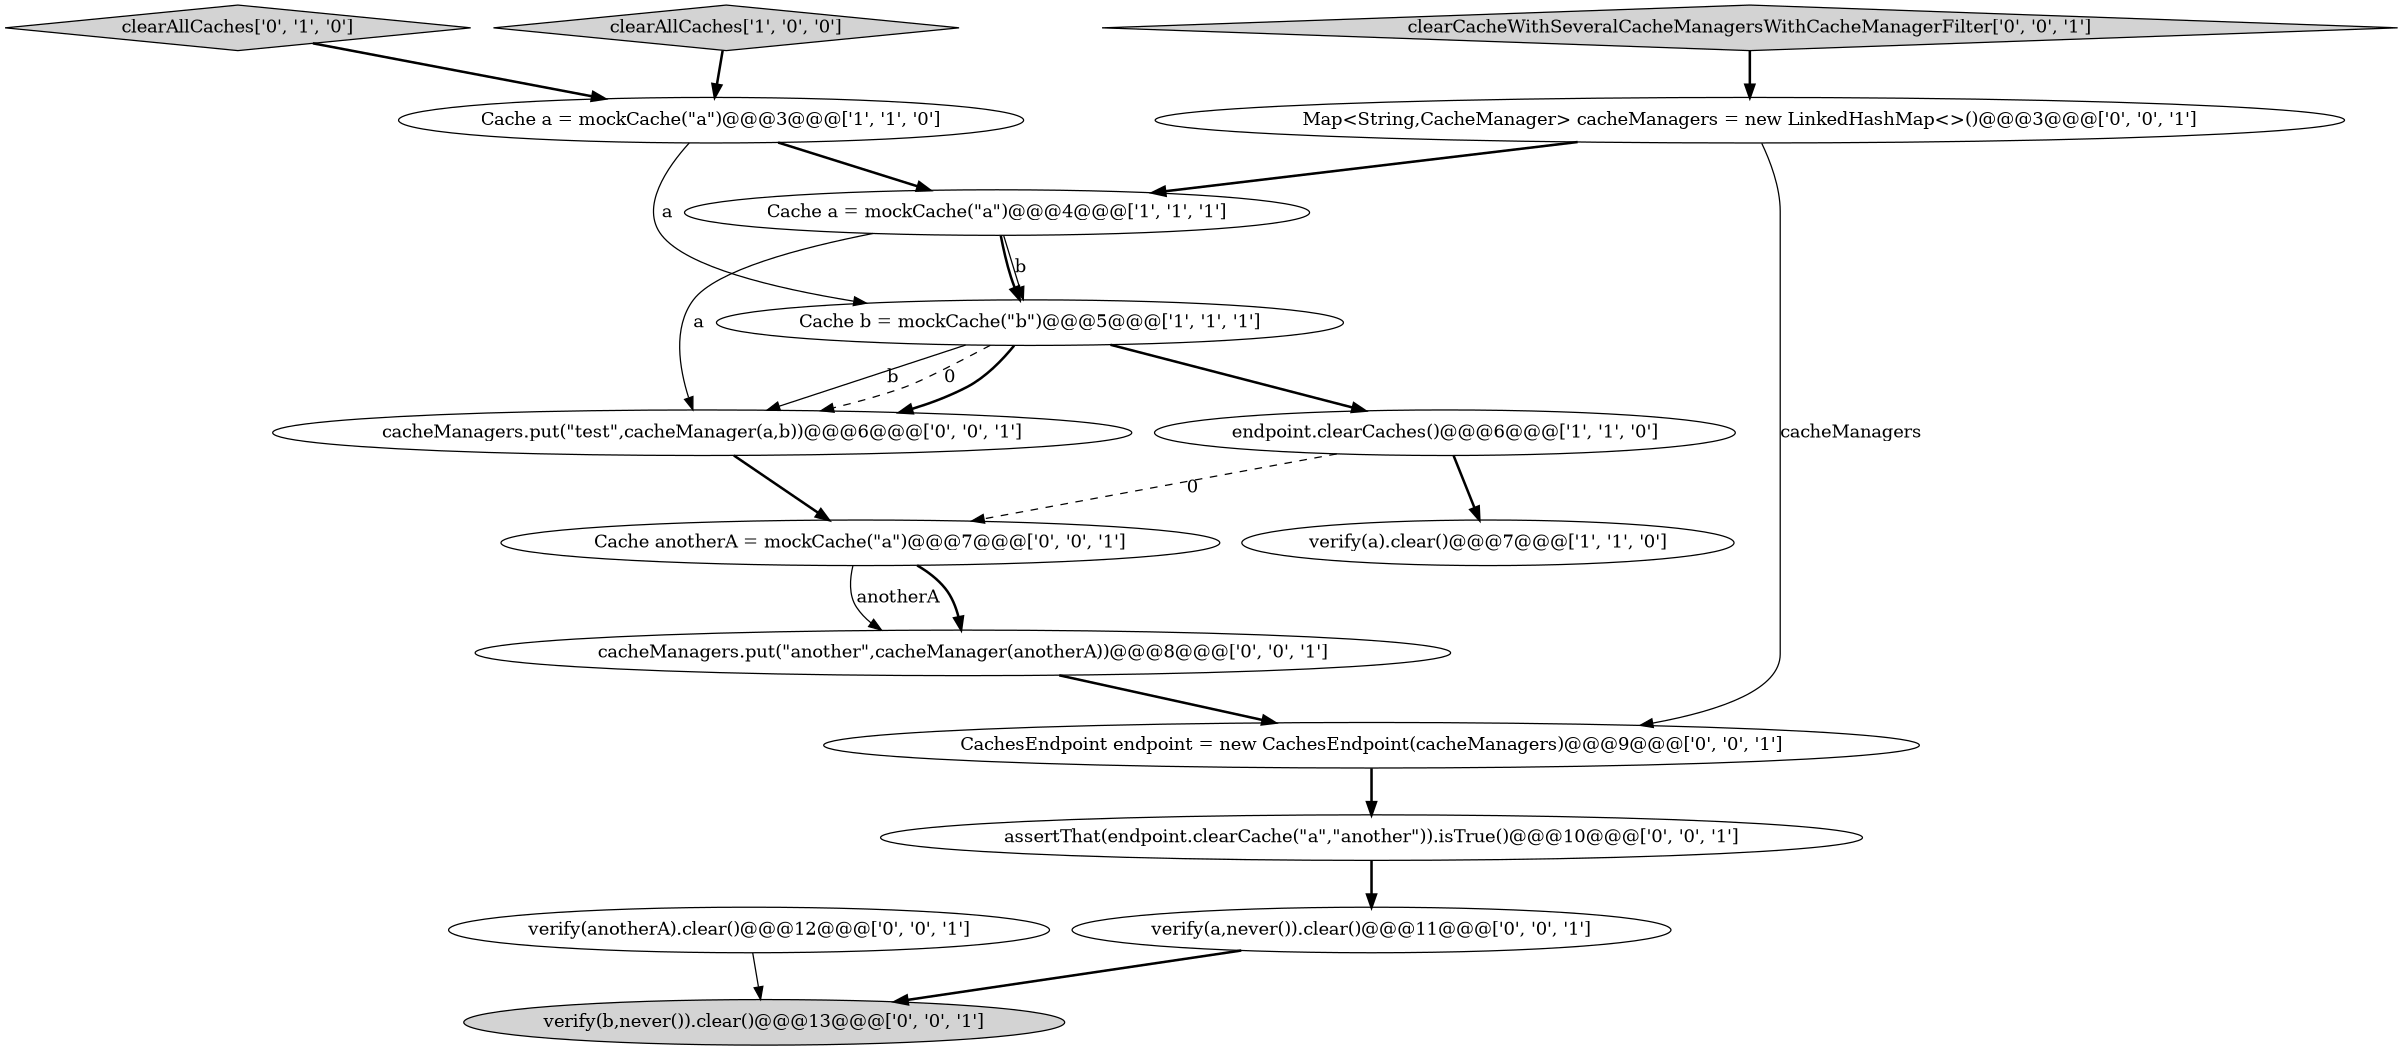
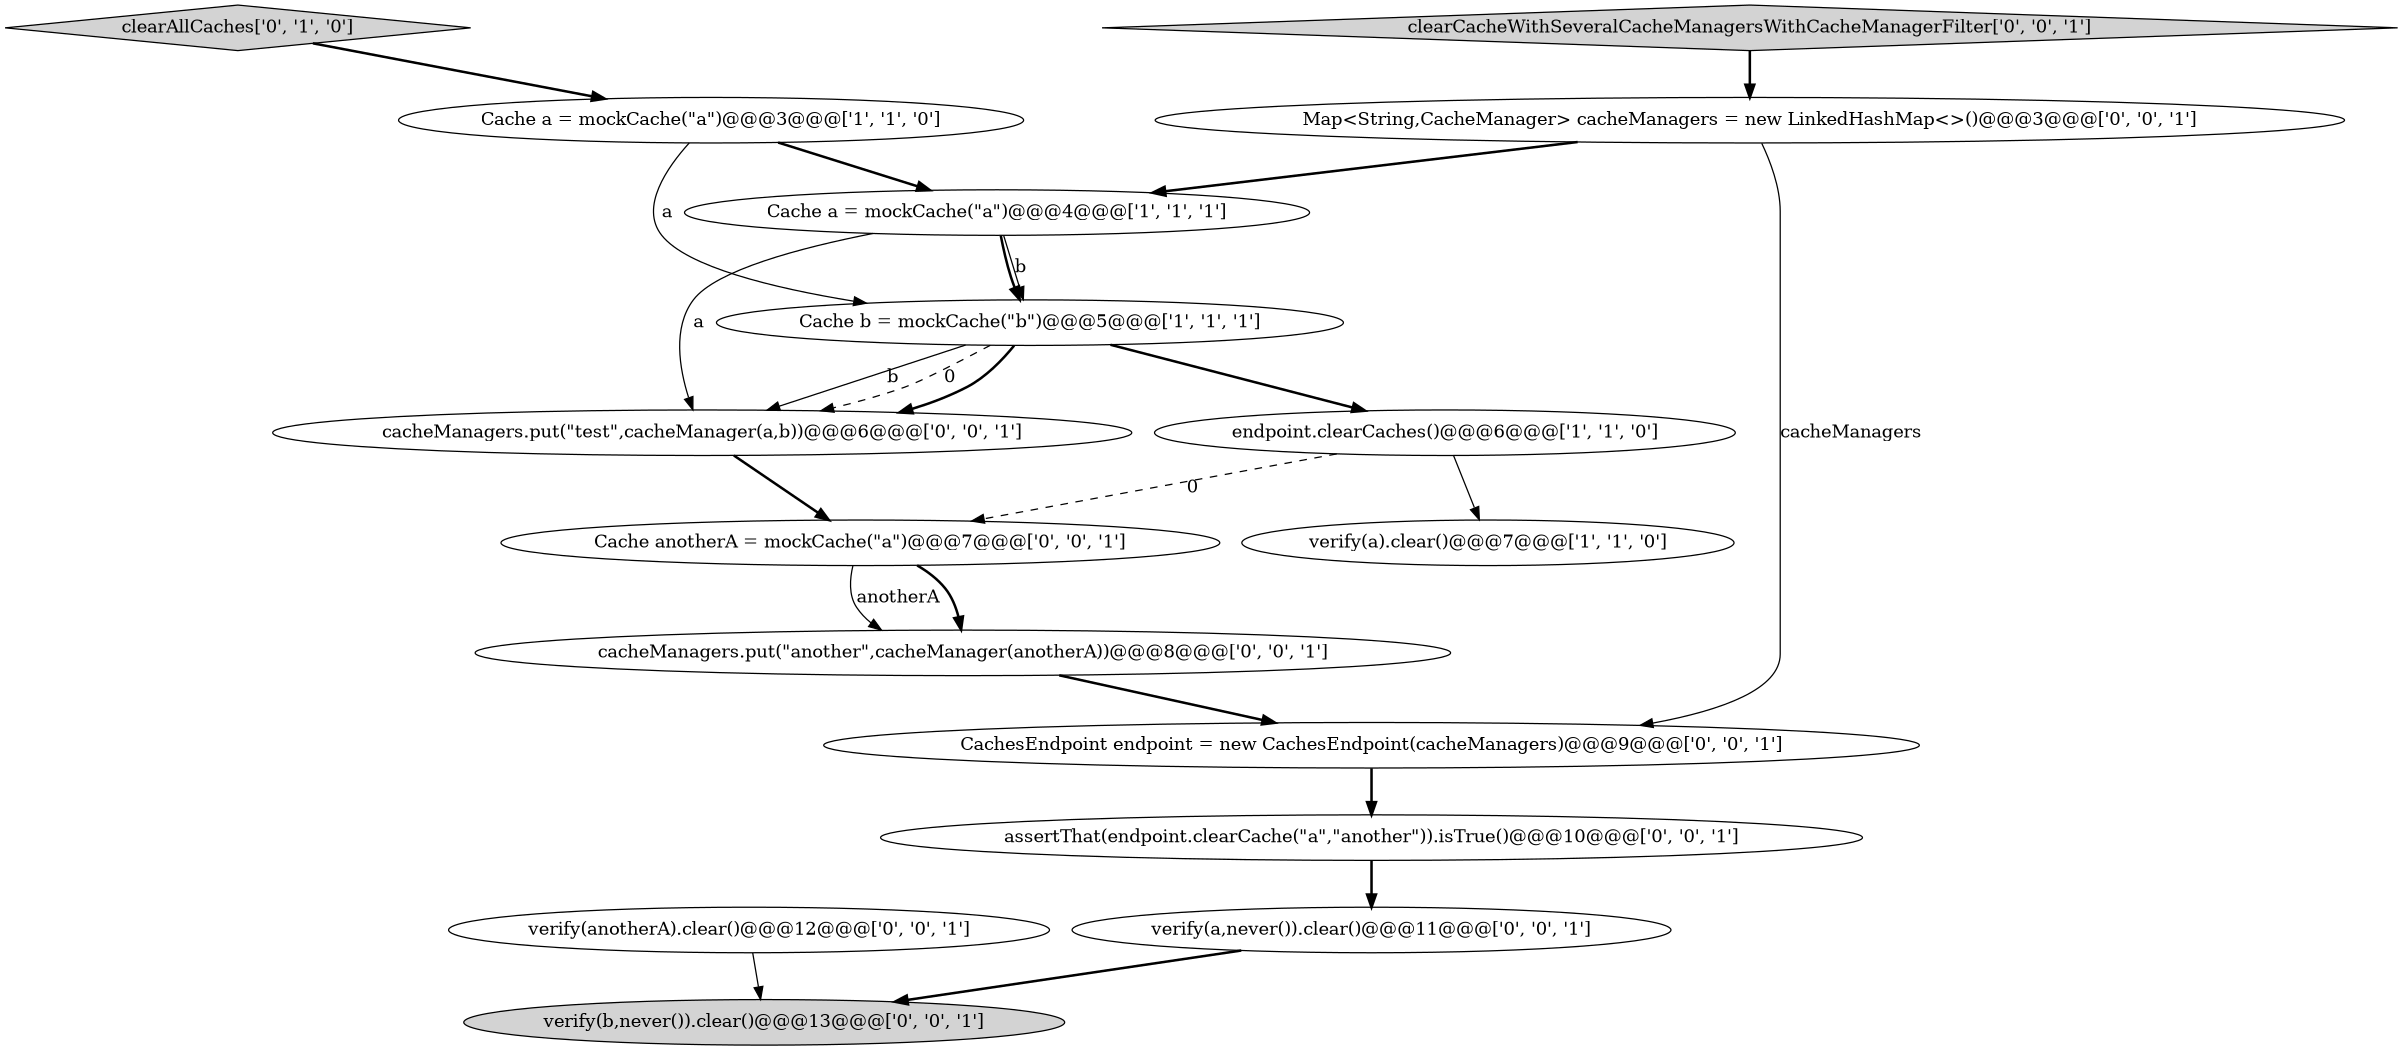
(726, 28) -> none
(1464, 482) -> (1464, 482)
